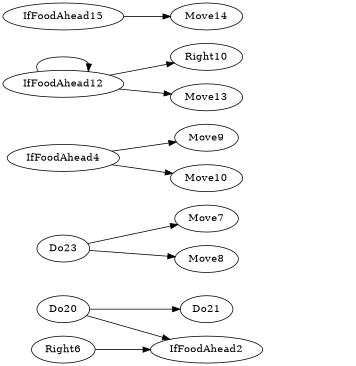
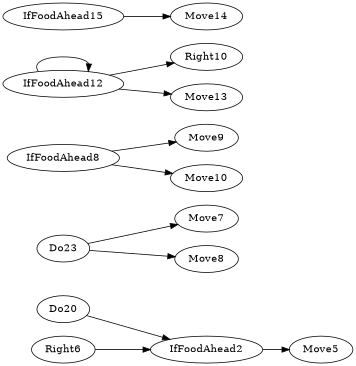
(63, 158) -> (63, 158)
(207, 309) -> none
none -> (321, 350)
